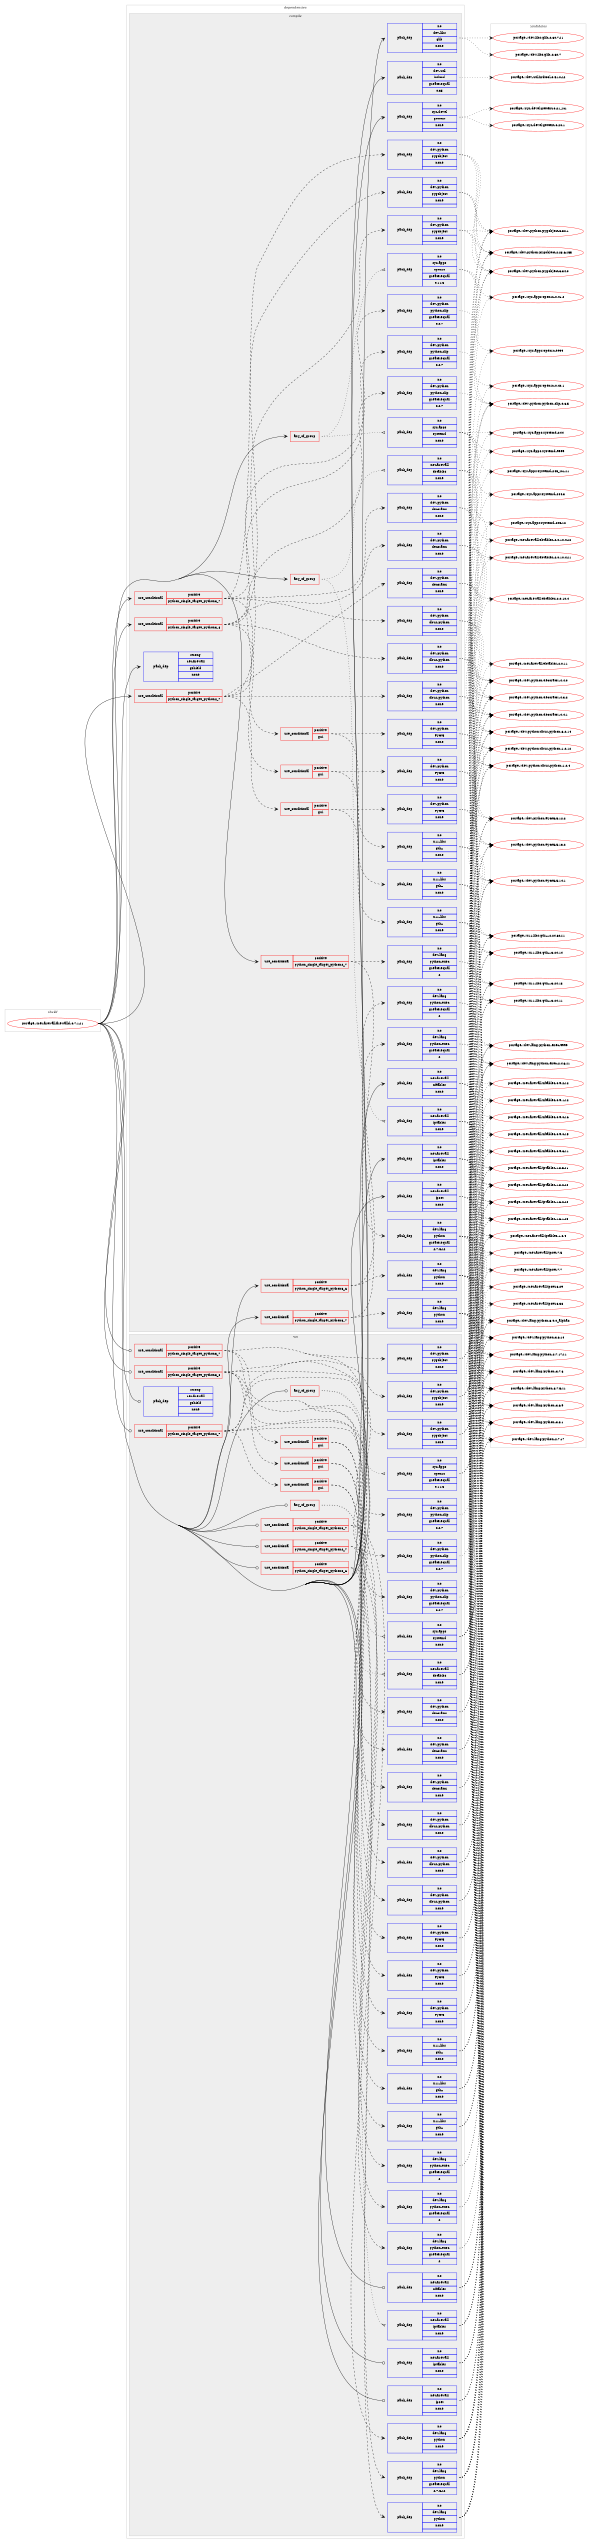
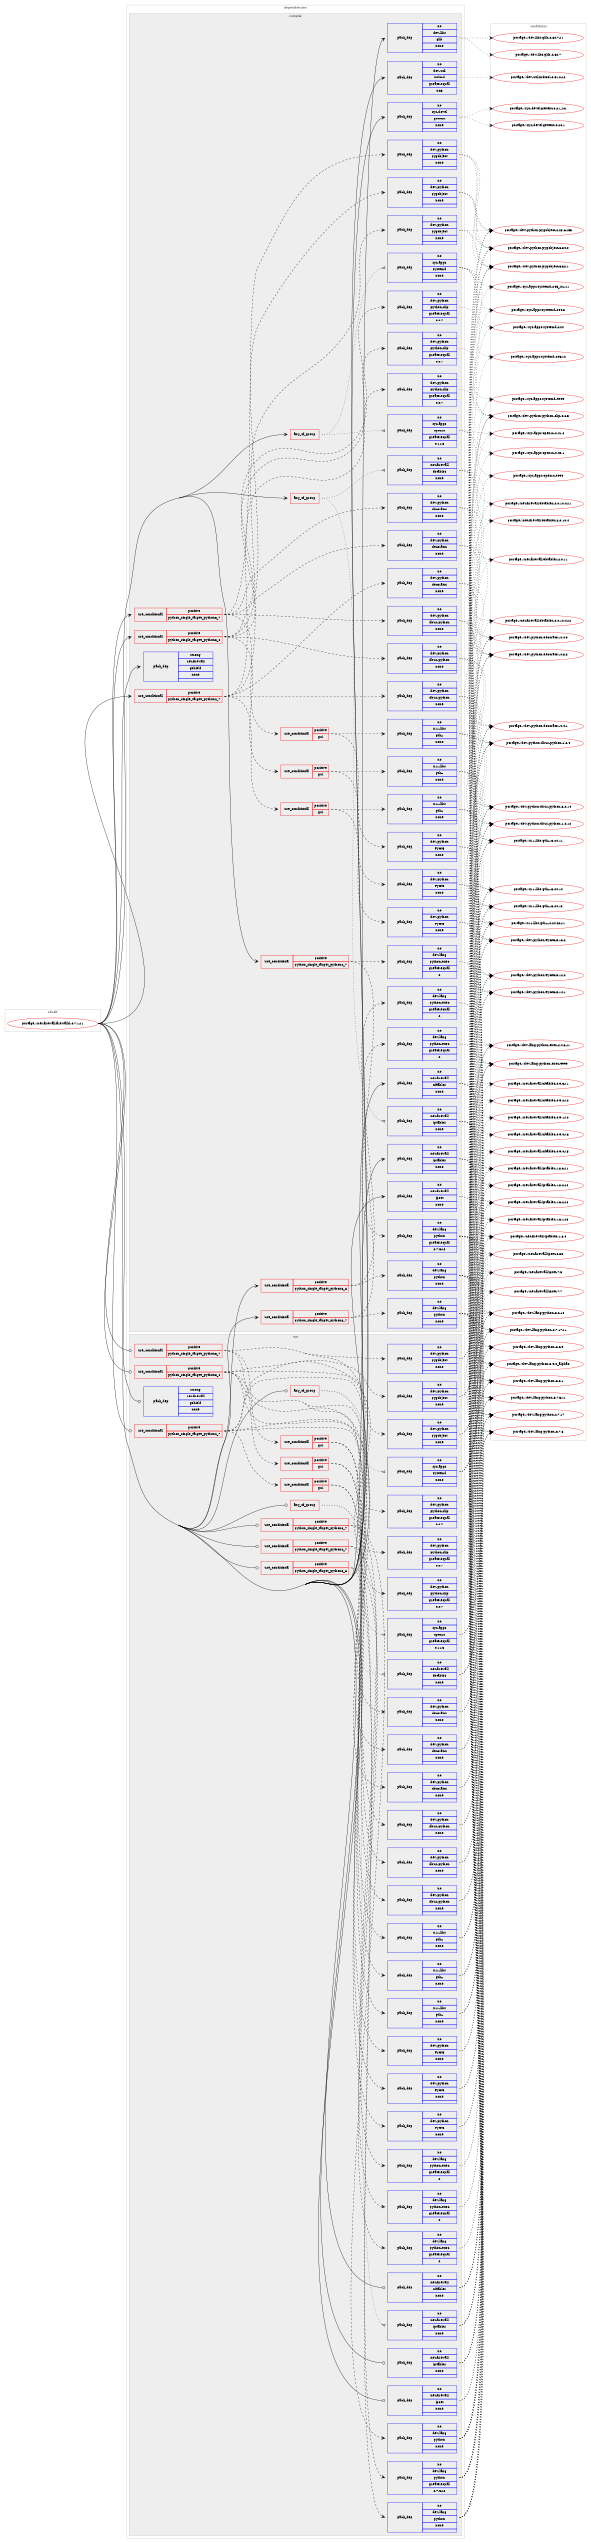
(538, 1287) -> none
